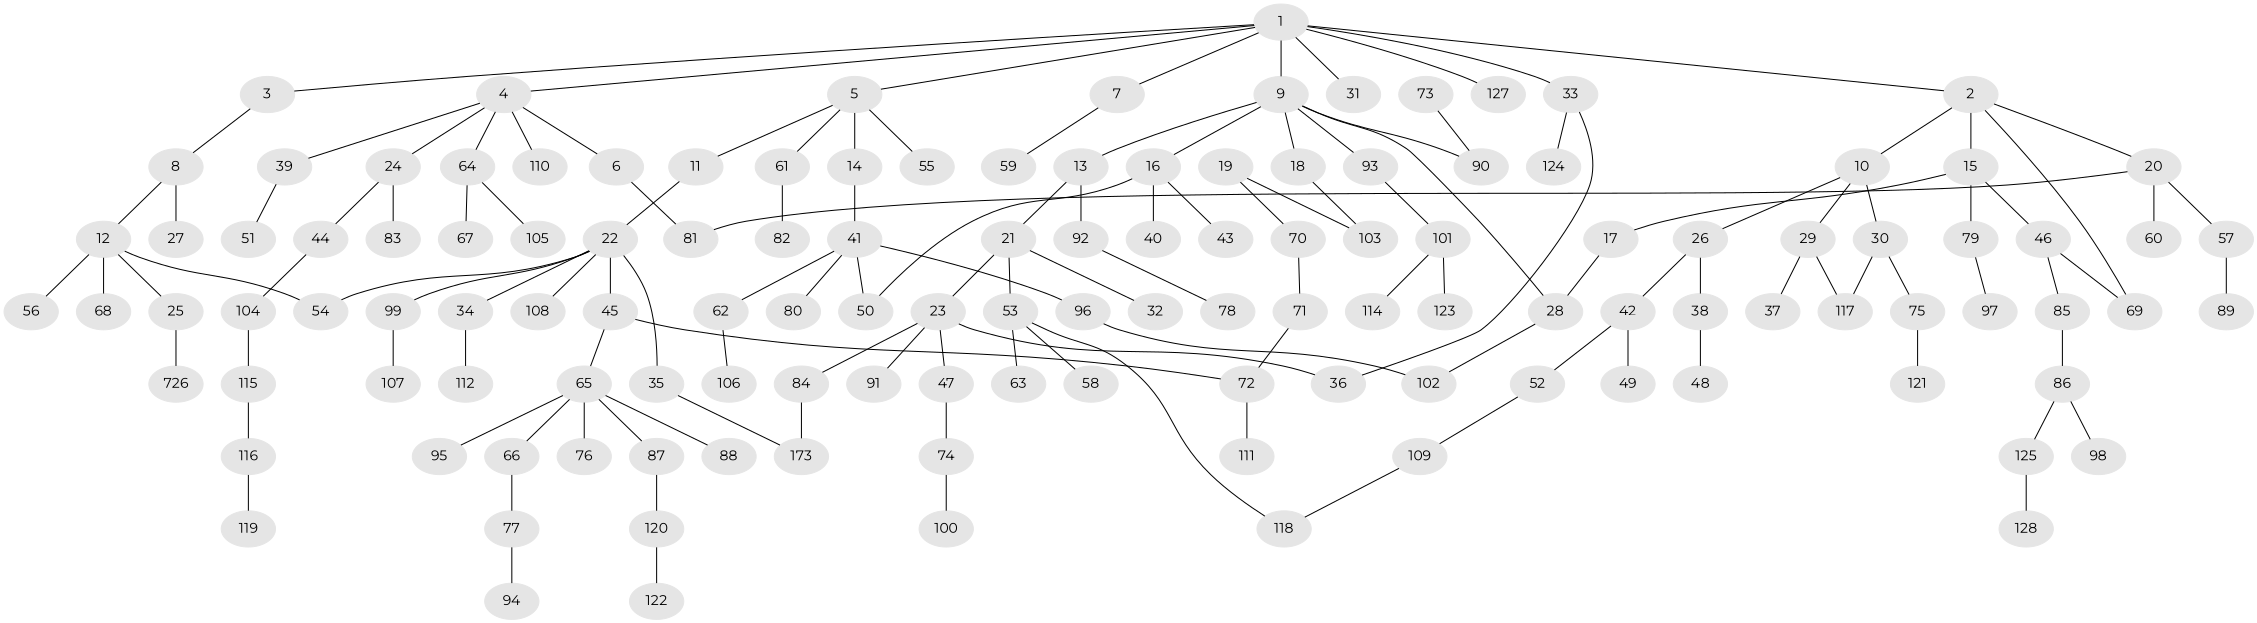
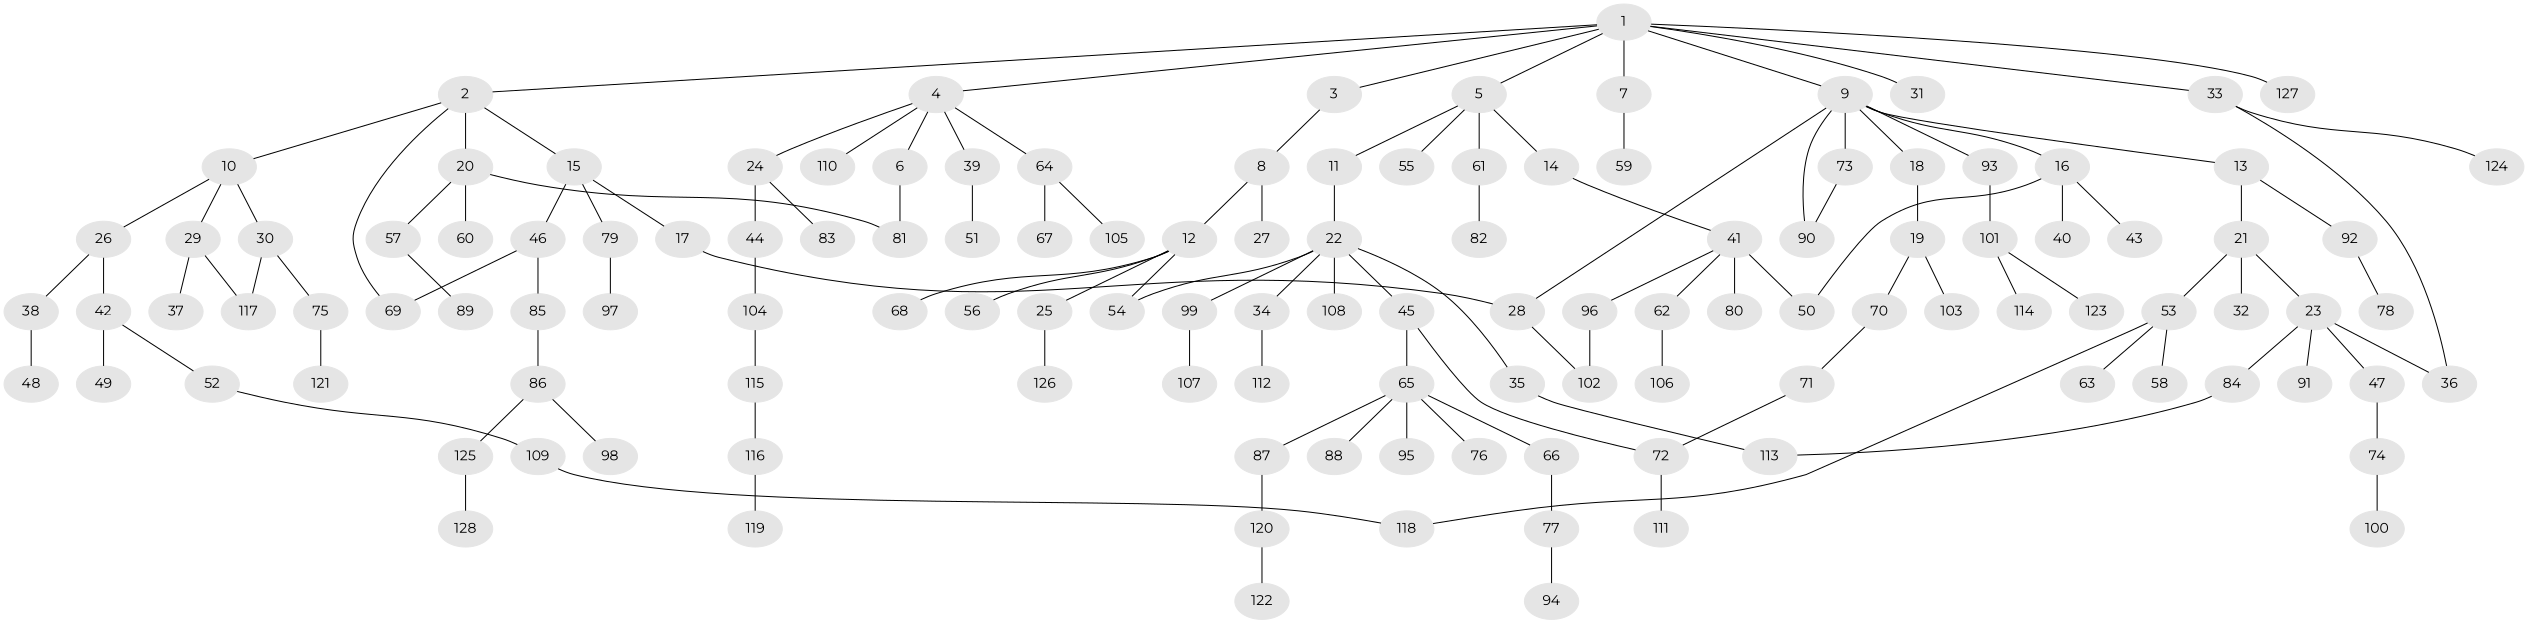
none -> (1845, 131)
(1334, 203) -> (1918, 198)
(176, 384) -> (1045, 384)
(801, 457) -> (1770, 457)
